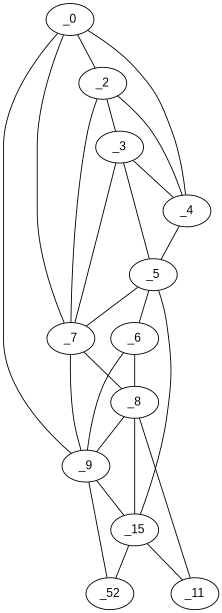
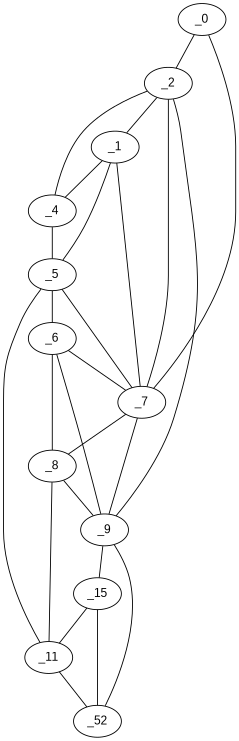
(158, 99) -> none
(120, 147) -> (115, 147)
(4, 247) -> (196, 316)
none -> (97, 370)
(169, 404) -> (4, 465)
(135, 466) -> none
none -> (73, 689)
